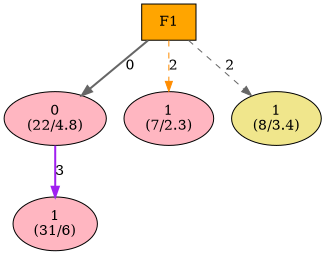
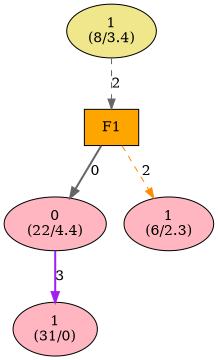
(216, 65) -> (112, 79)
(55, 119) -> (55, 224)
(169, 119) -> (169, 224)
(55, 224) -> (55, 329)
